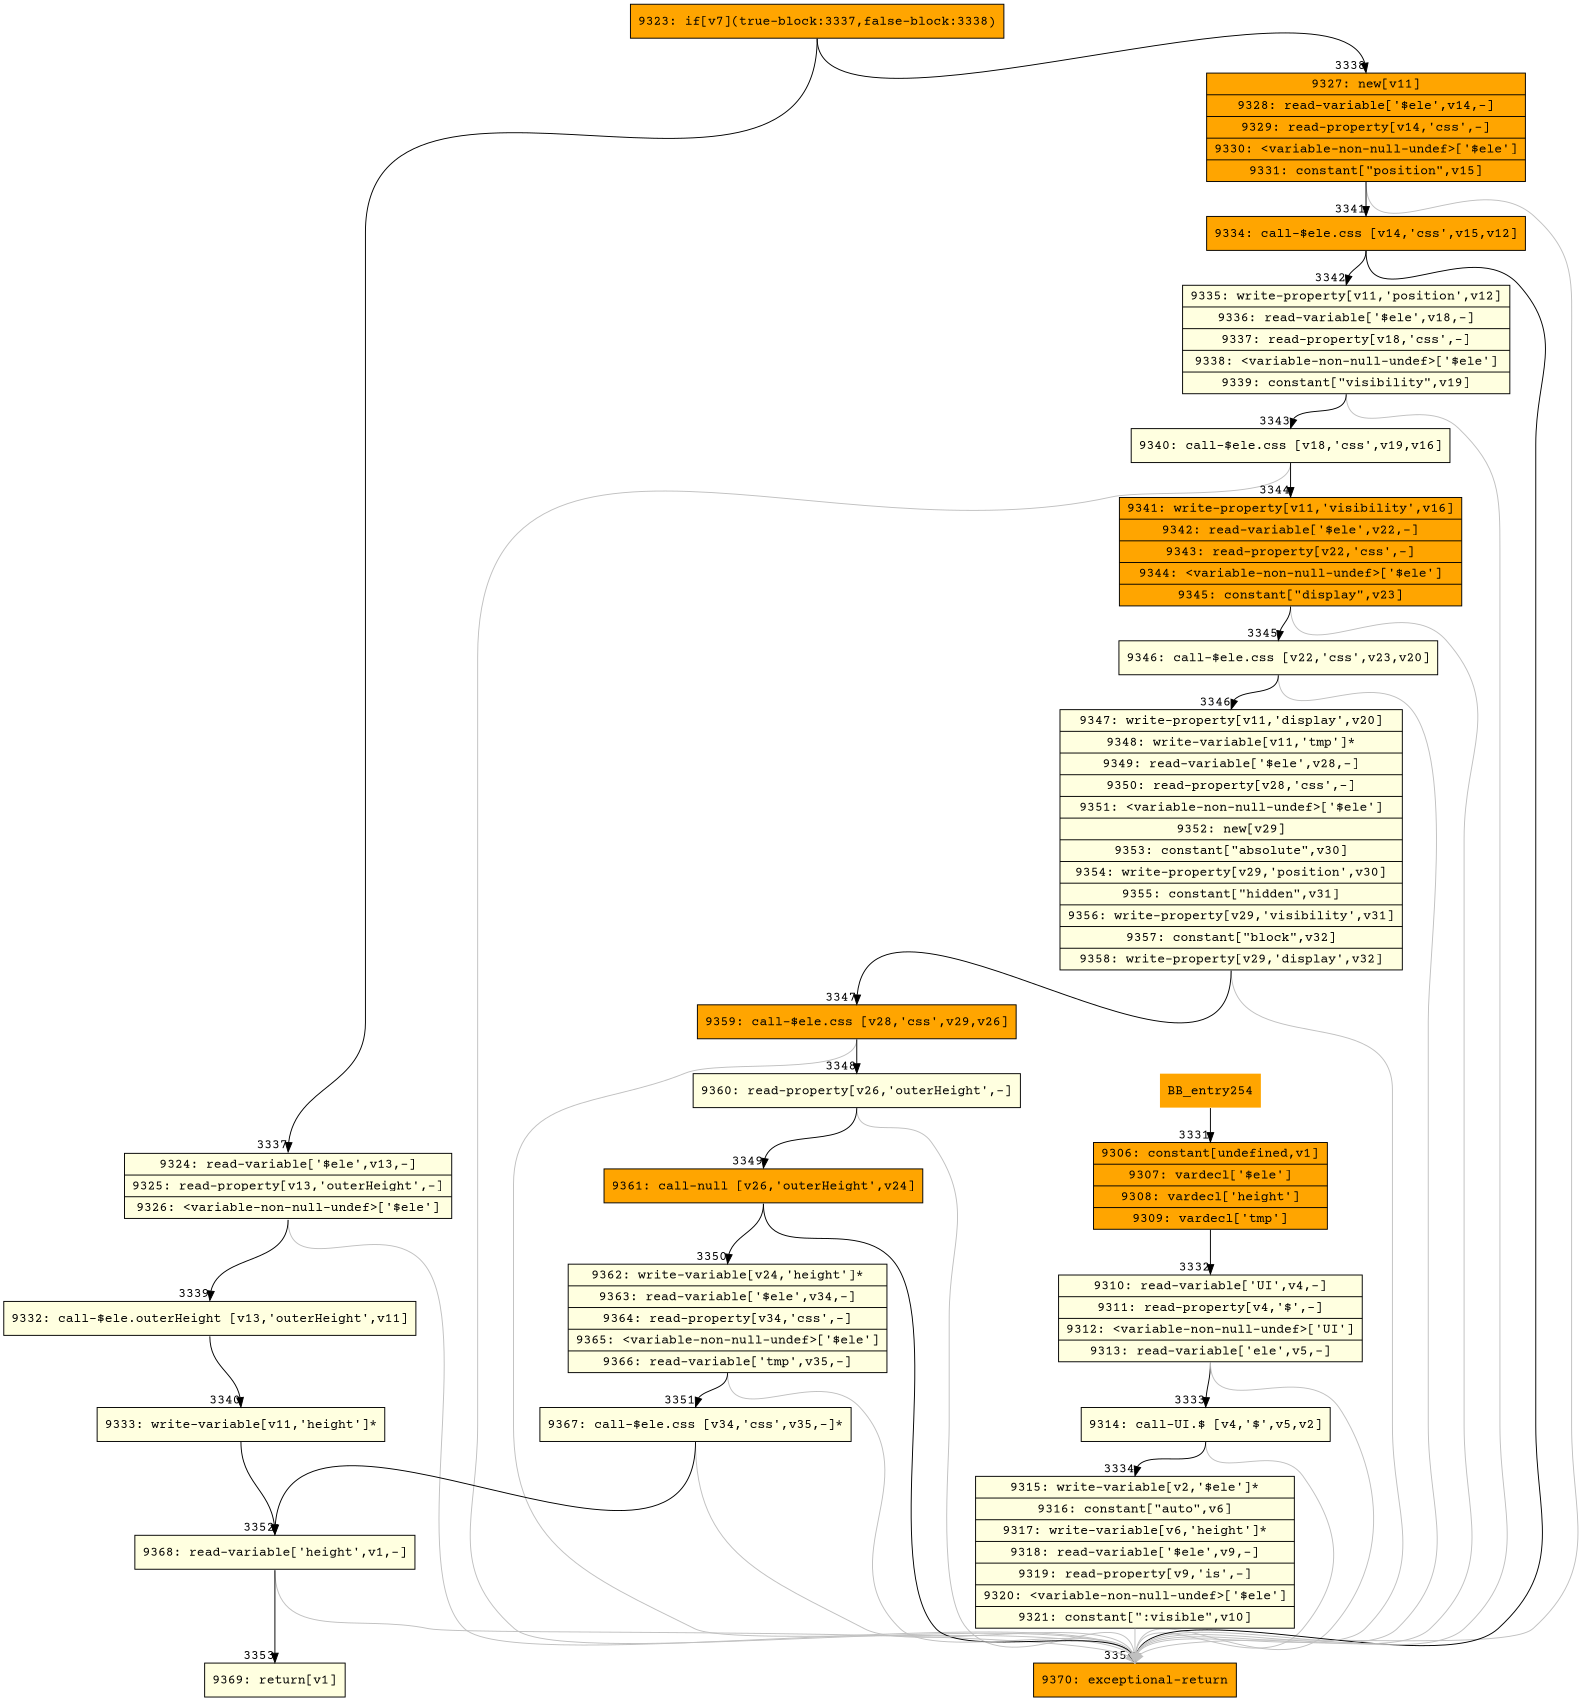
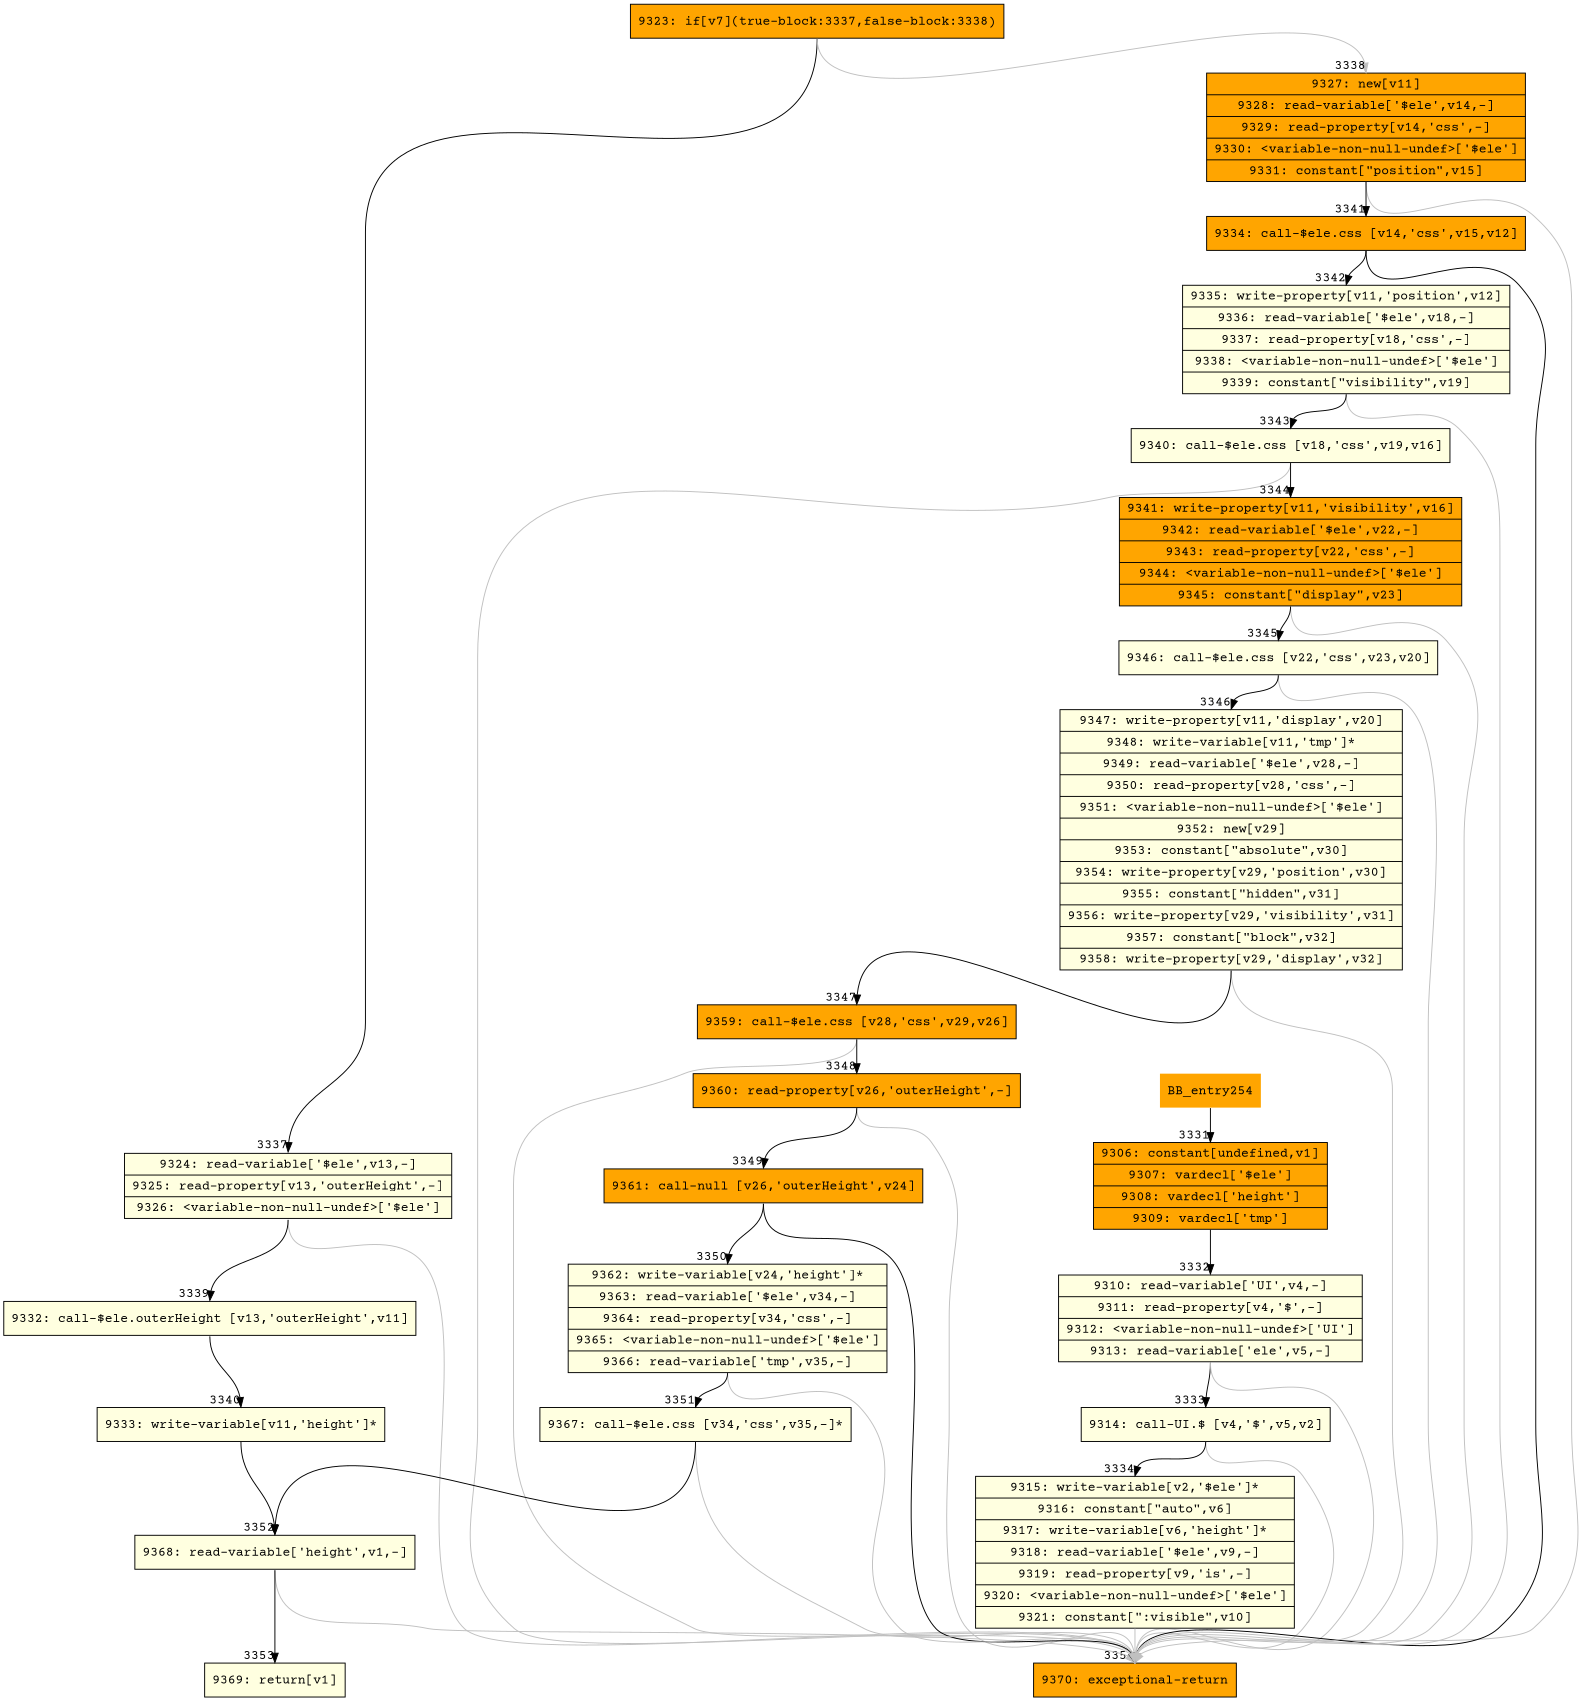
(1087, 56) -> (1087, 56)
(857, 1091) -> (857, 1091)
